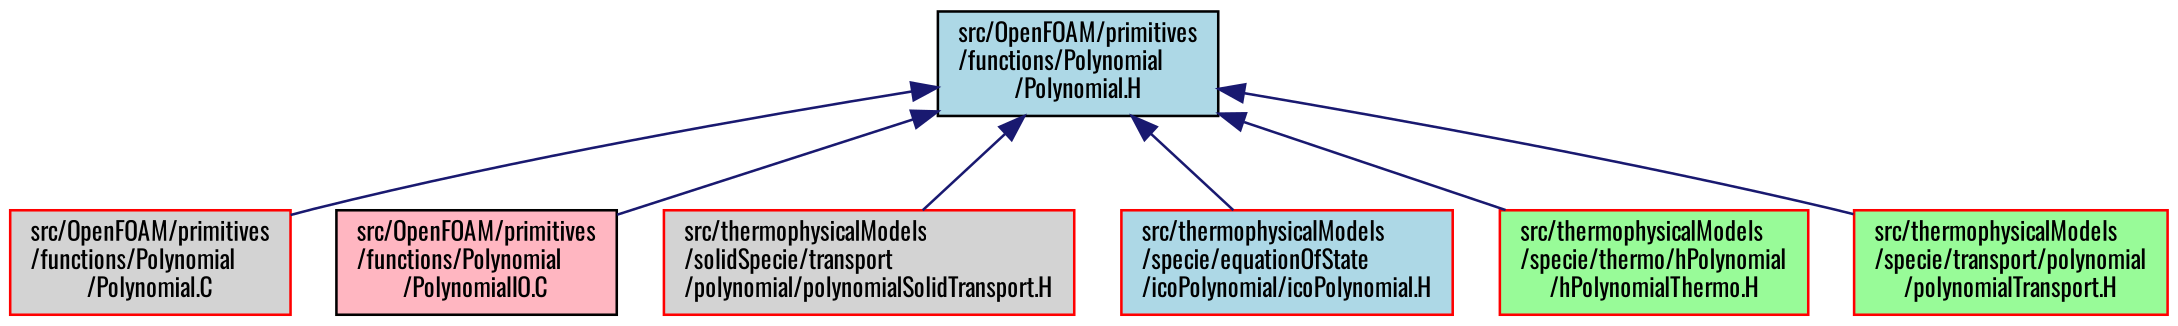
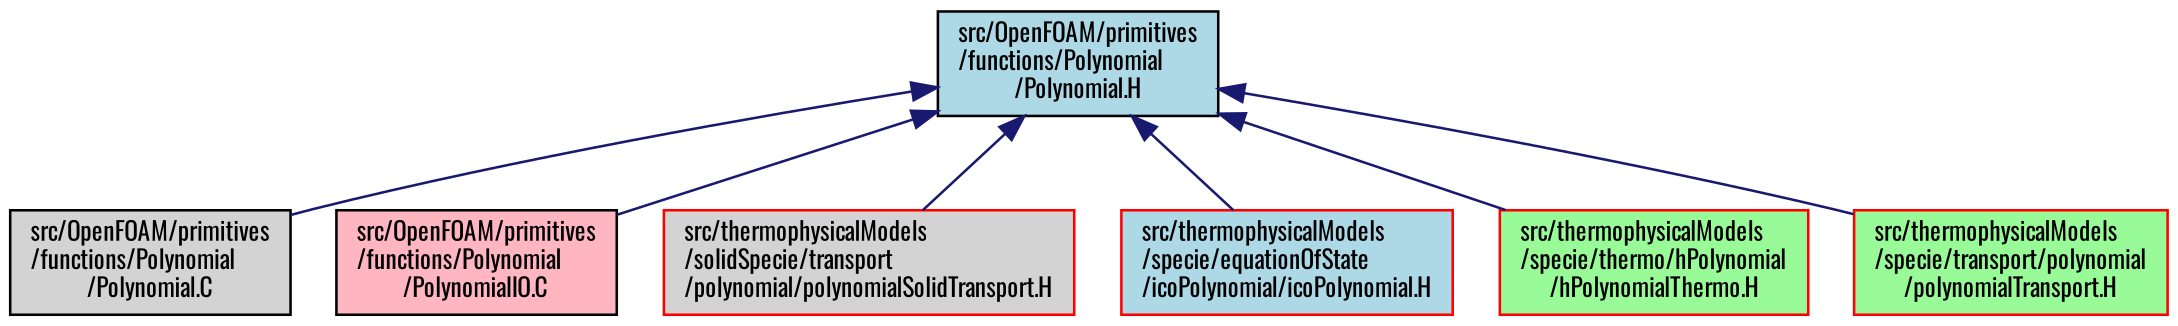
(150, 263) -> (150, 263)
